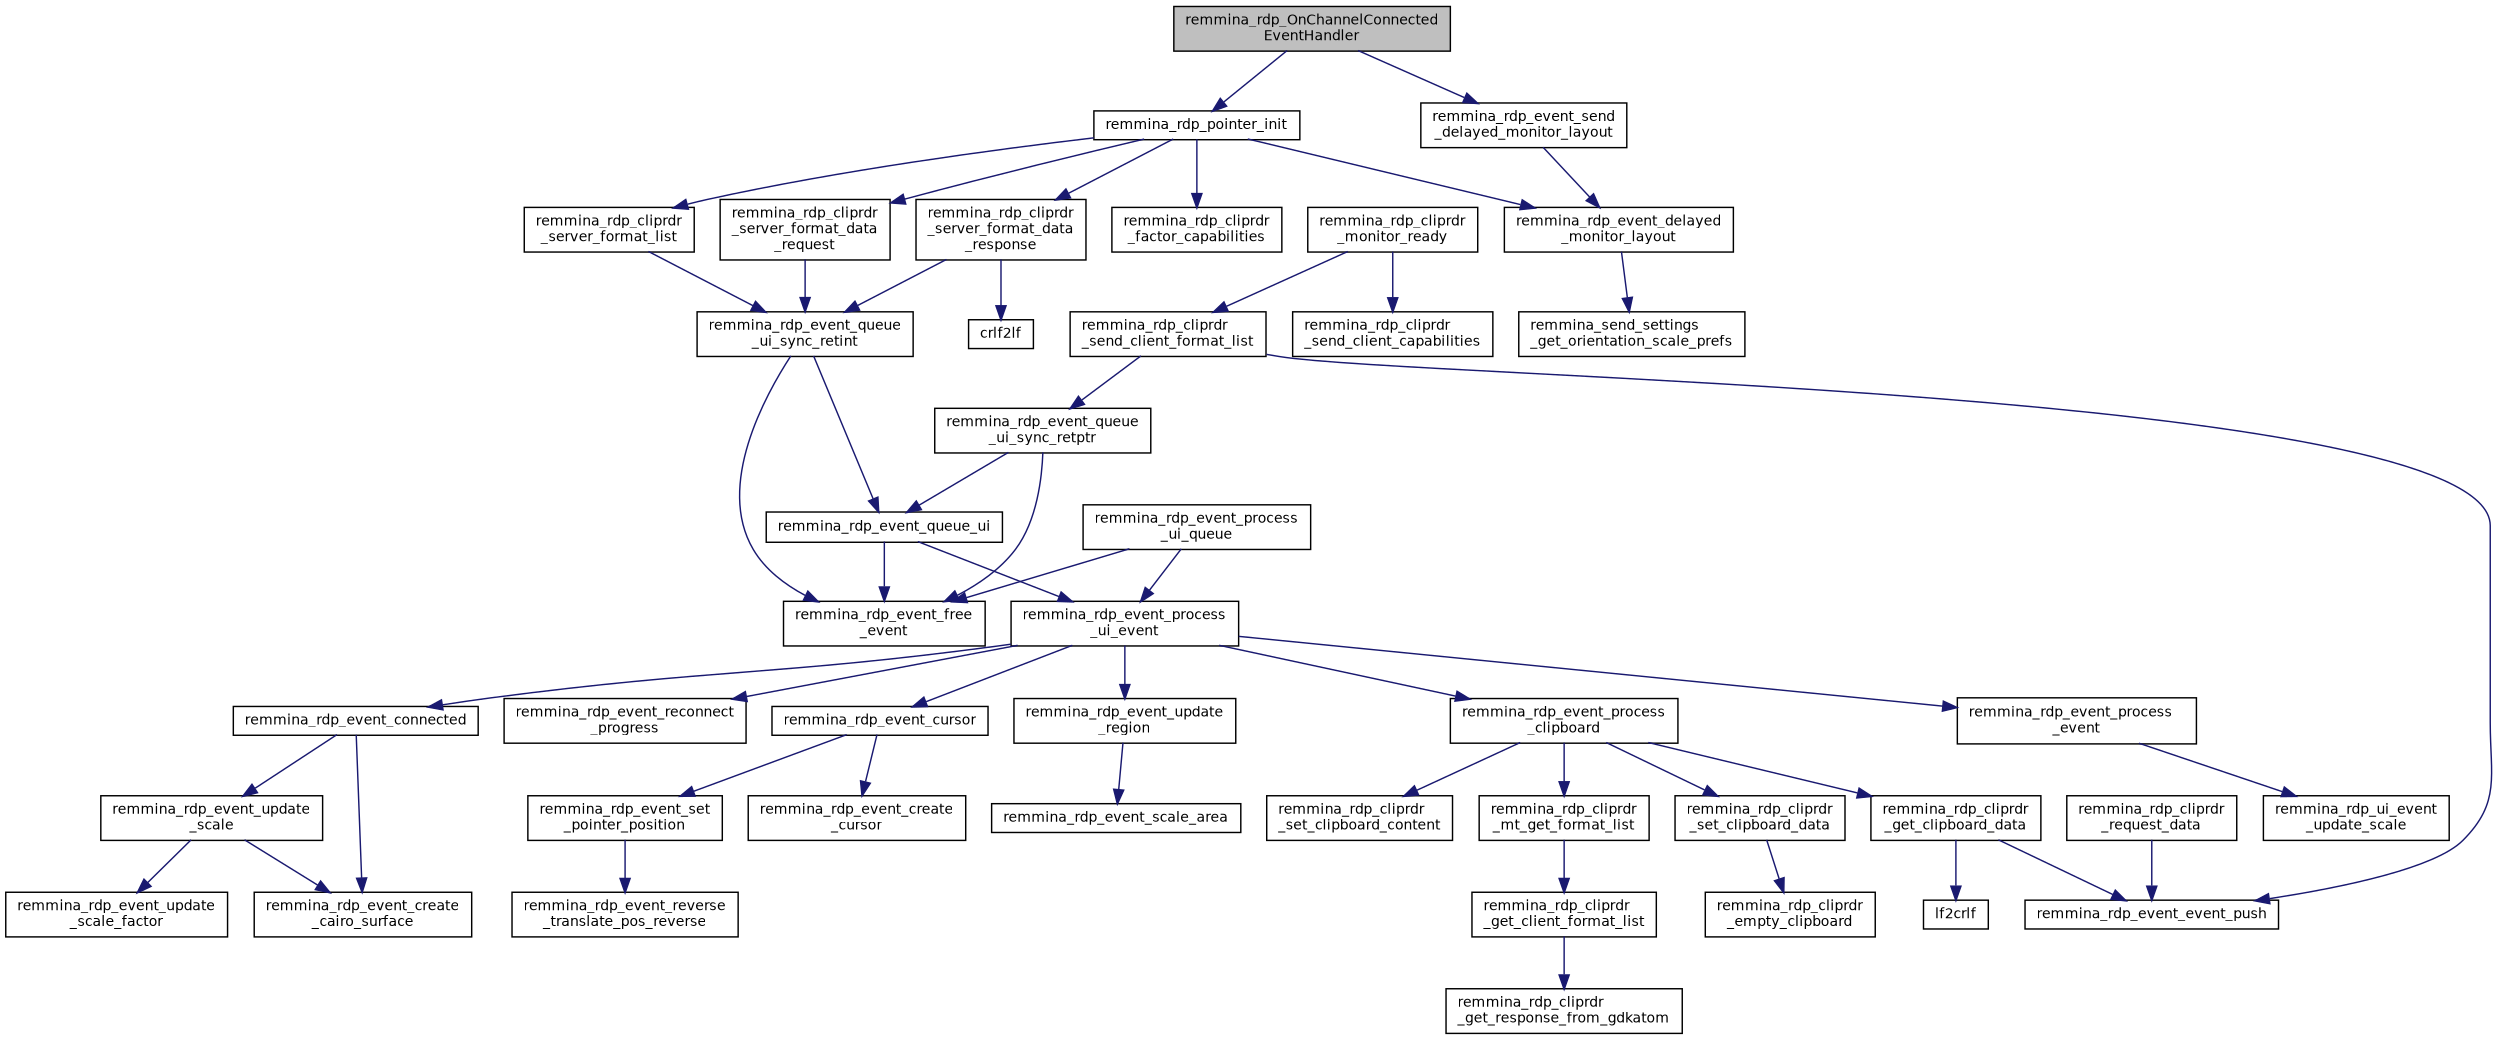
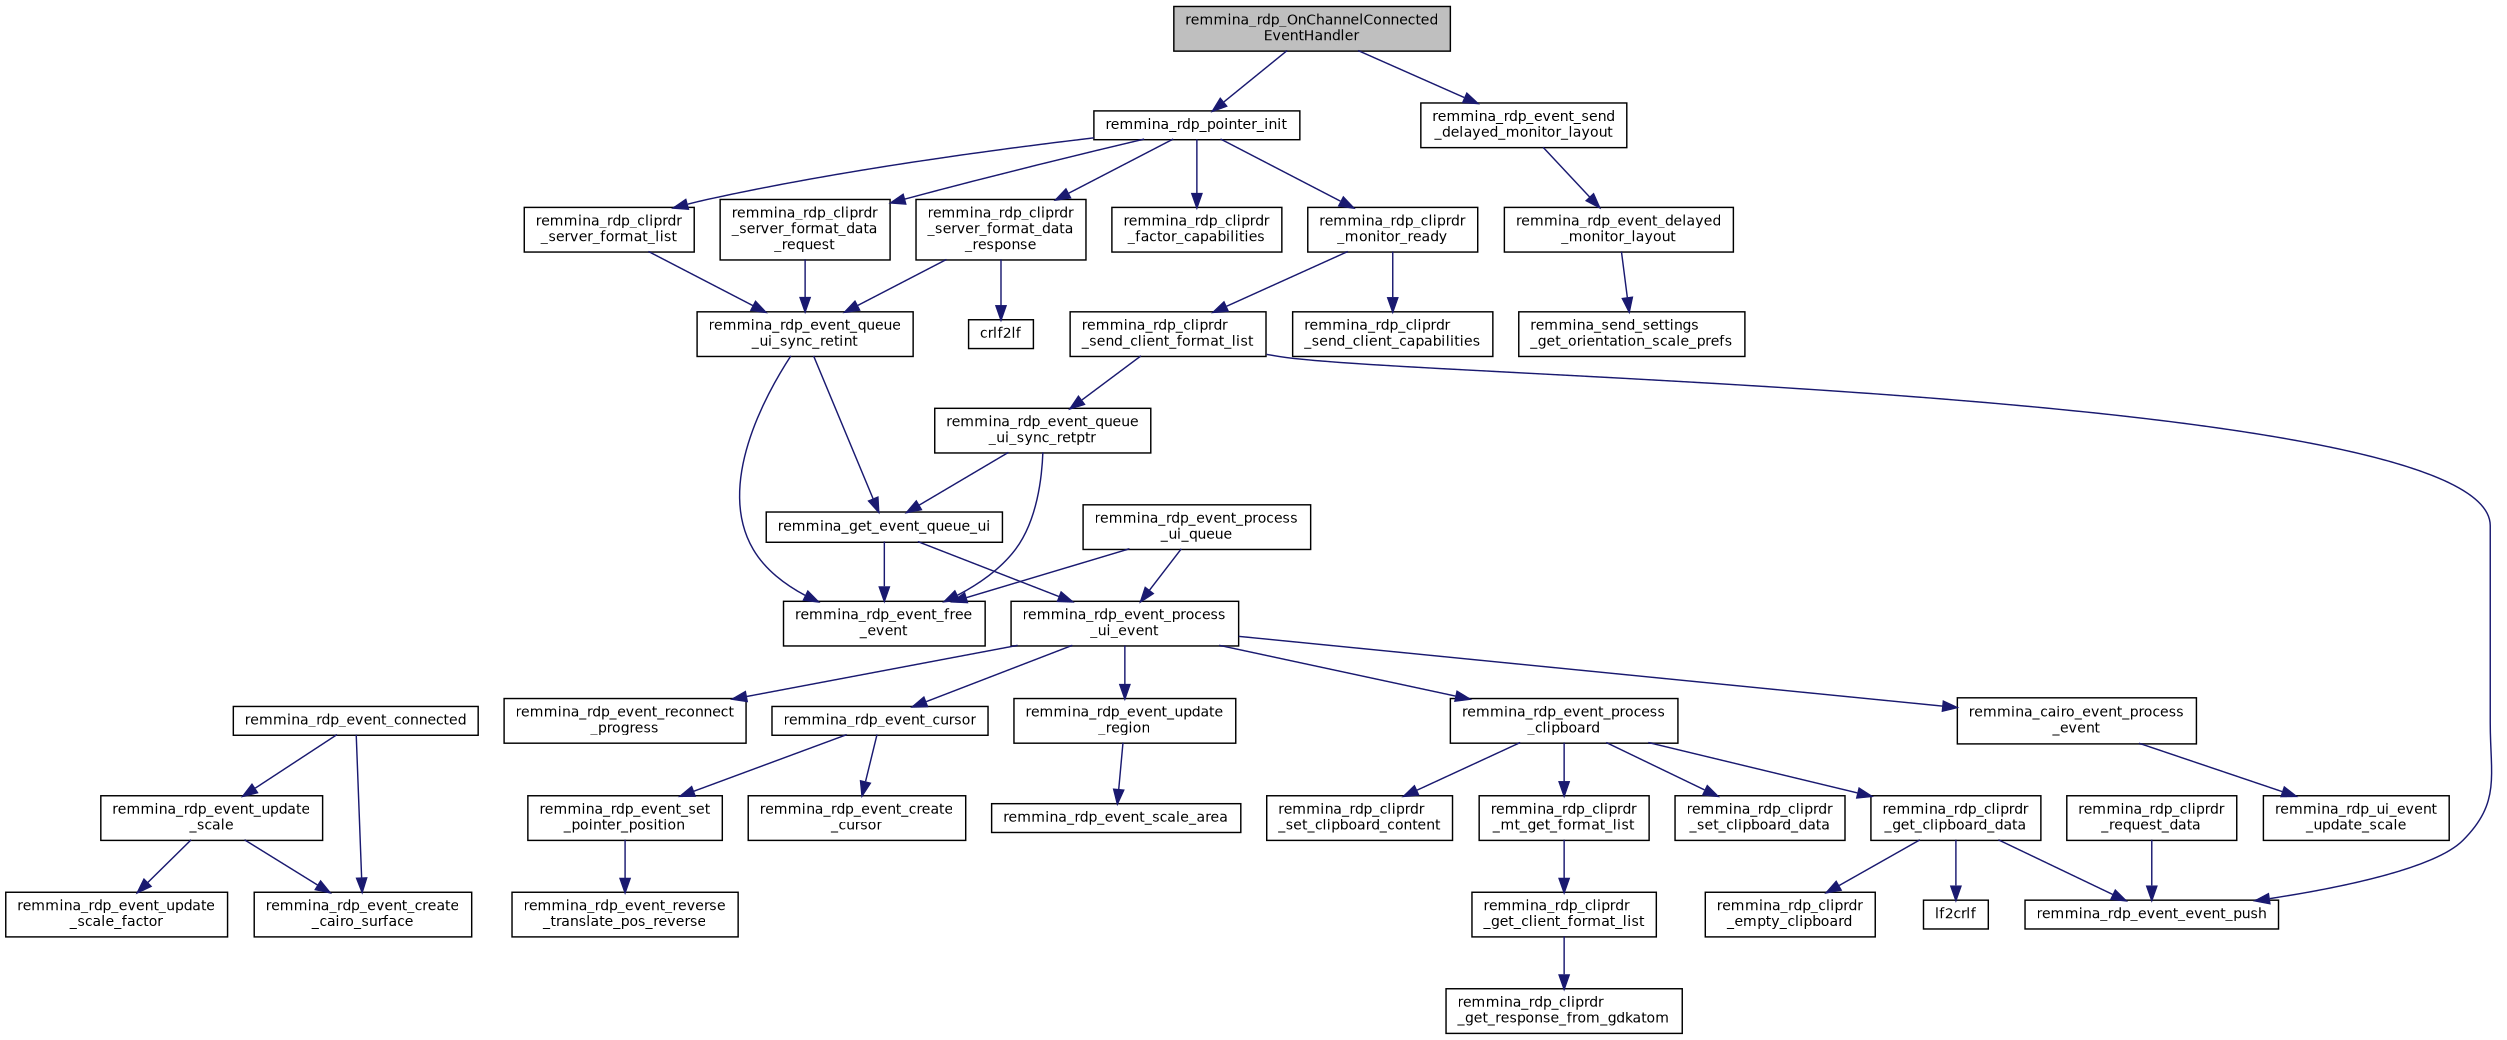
(1384, 172) -> (1281, 170)
(884, 527) -> (884, 527)
(727, 674) -> none
(2077, 721) -> (2077, 721)
(1773, 859) -> (1879, 863)
